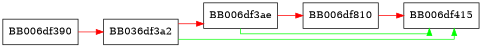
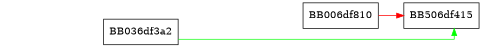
(241, 16) -> none
(441, 16) -> (441, 16)
(40, 32) -> none
